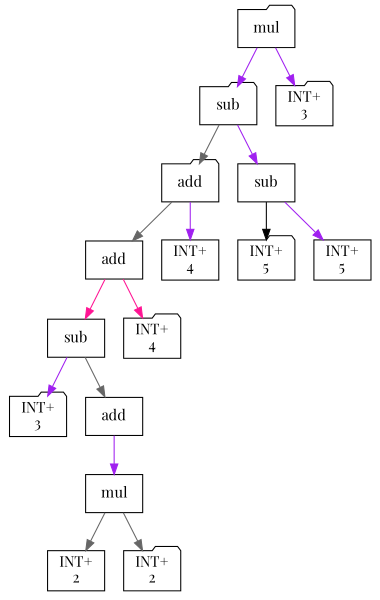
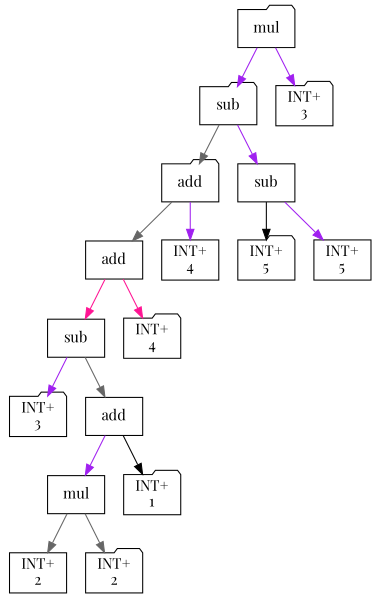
none -> (152, 495)
